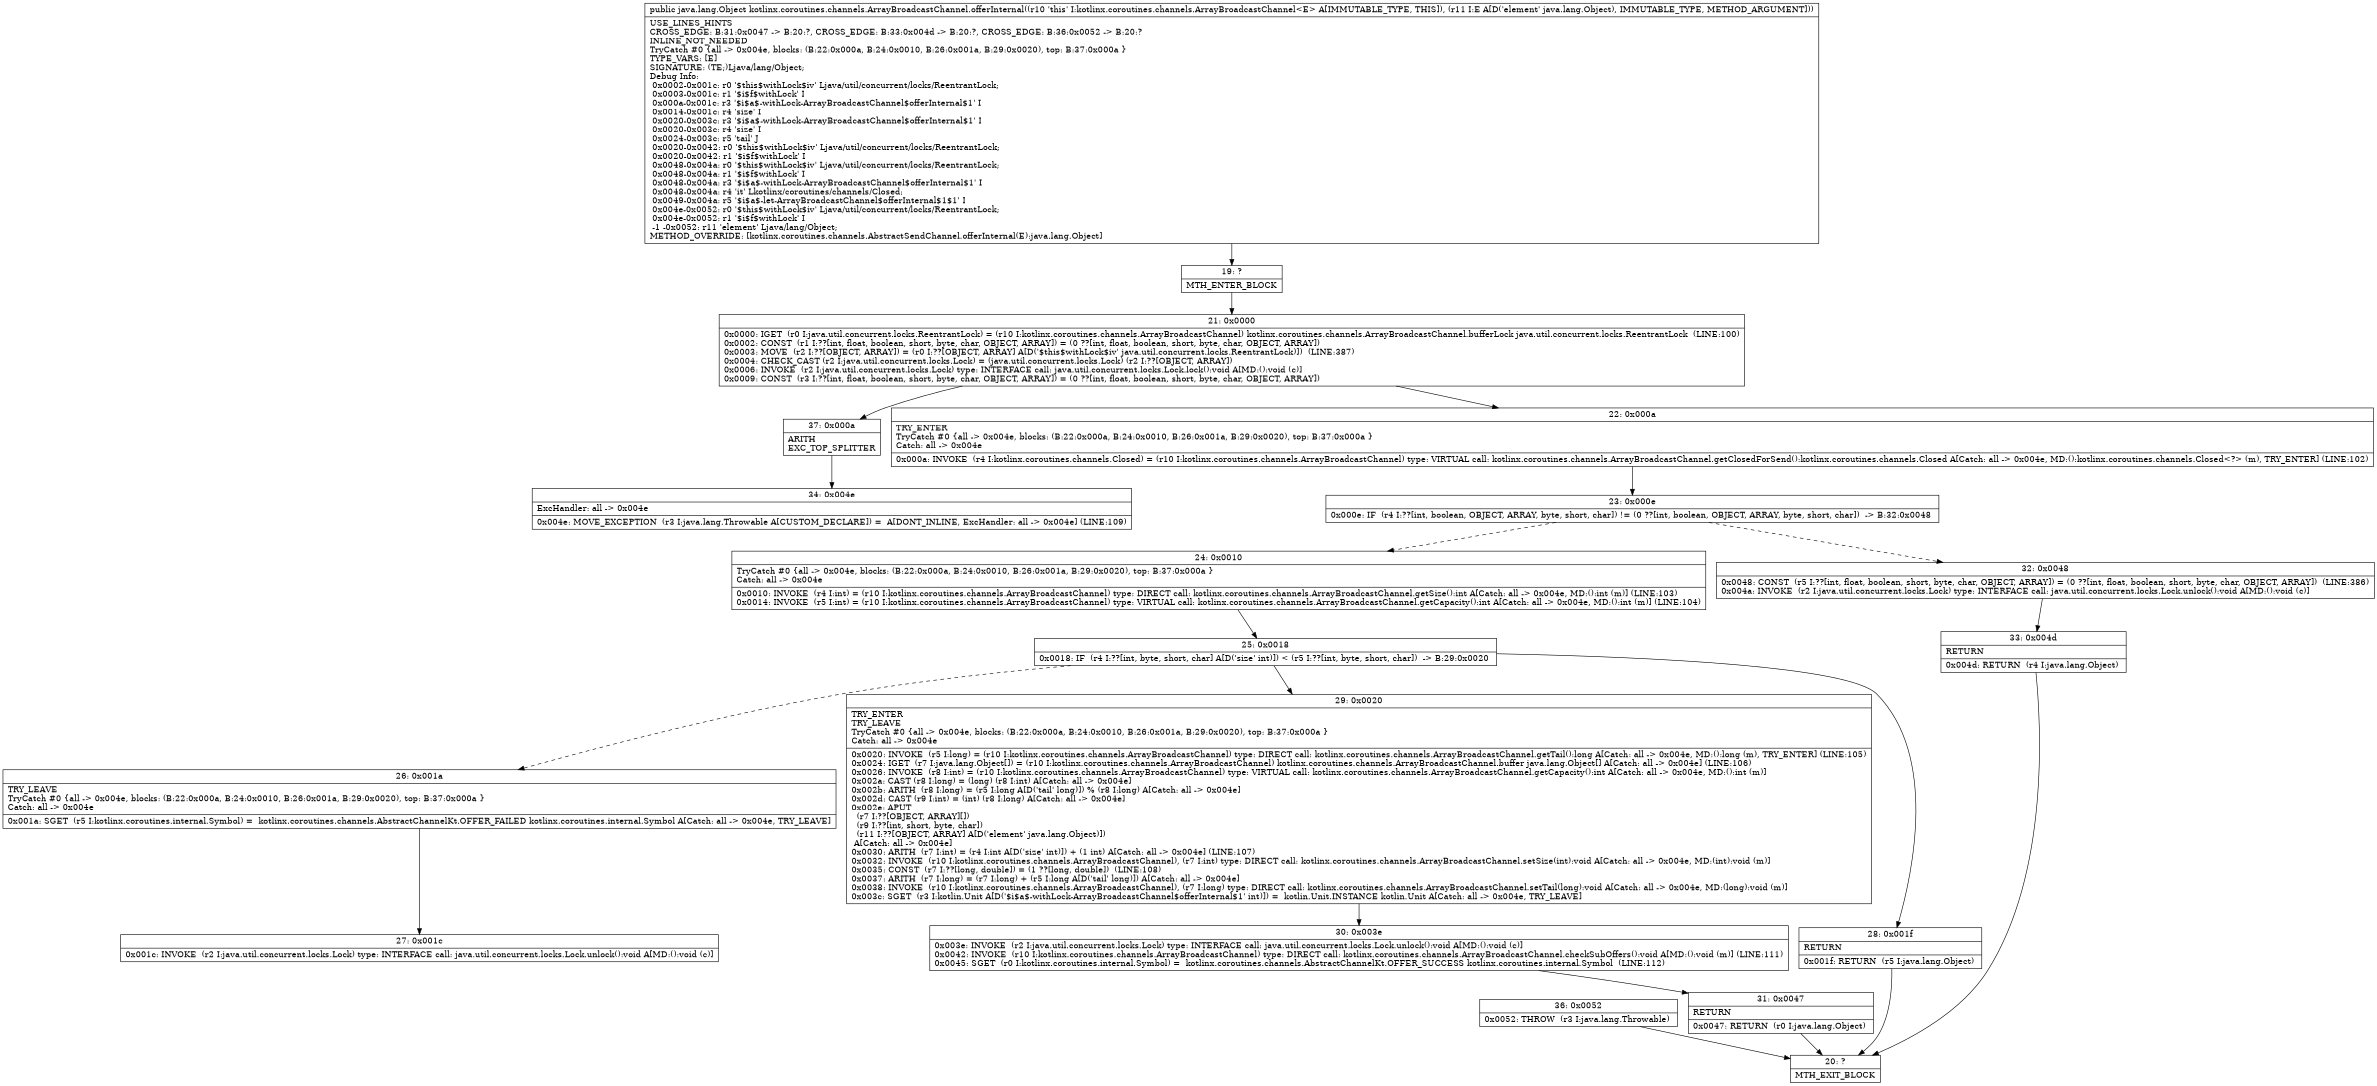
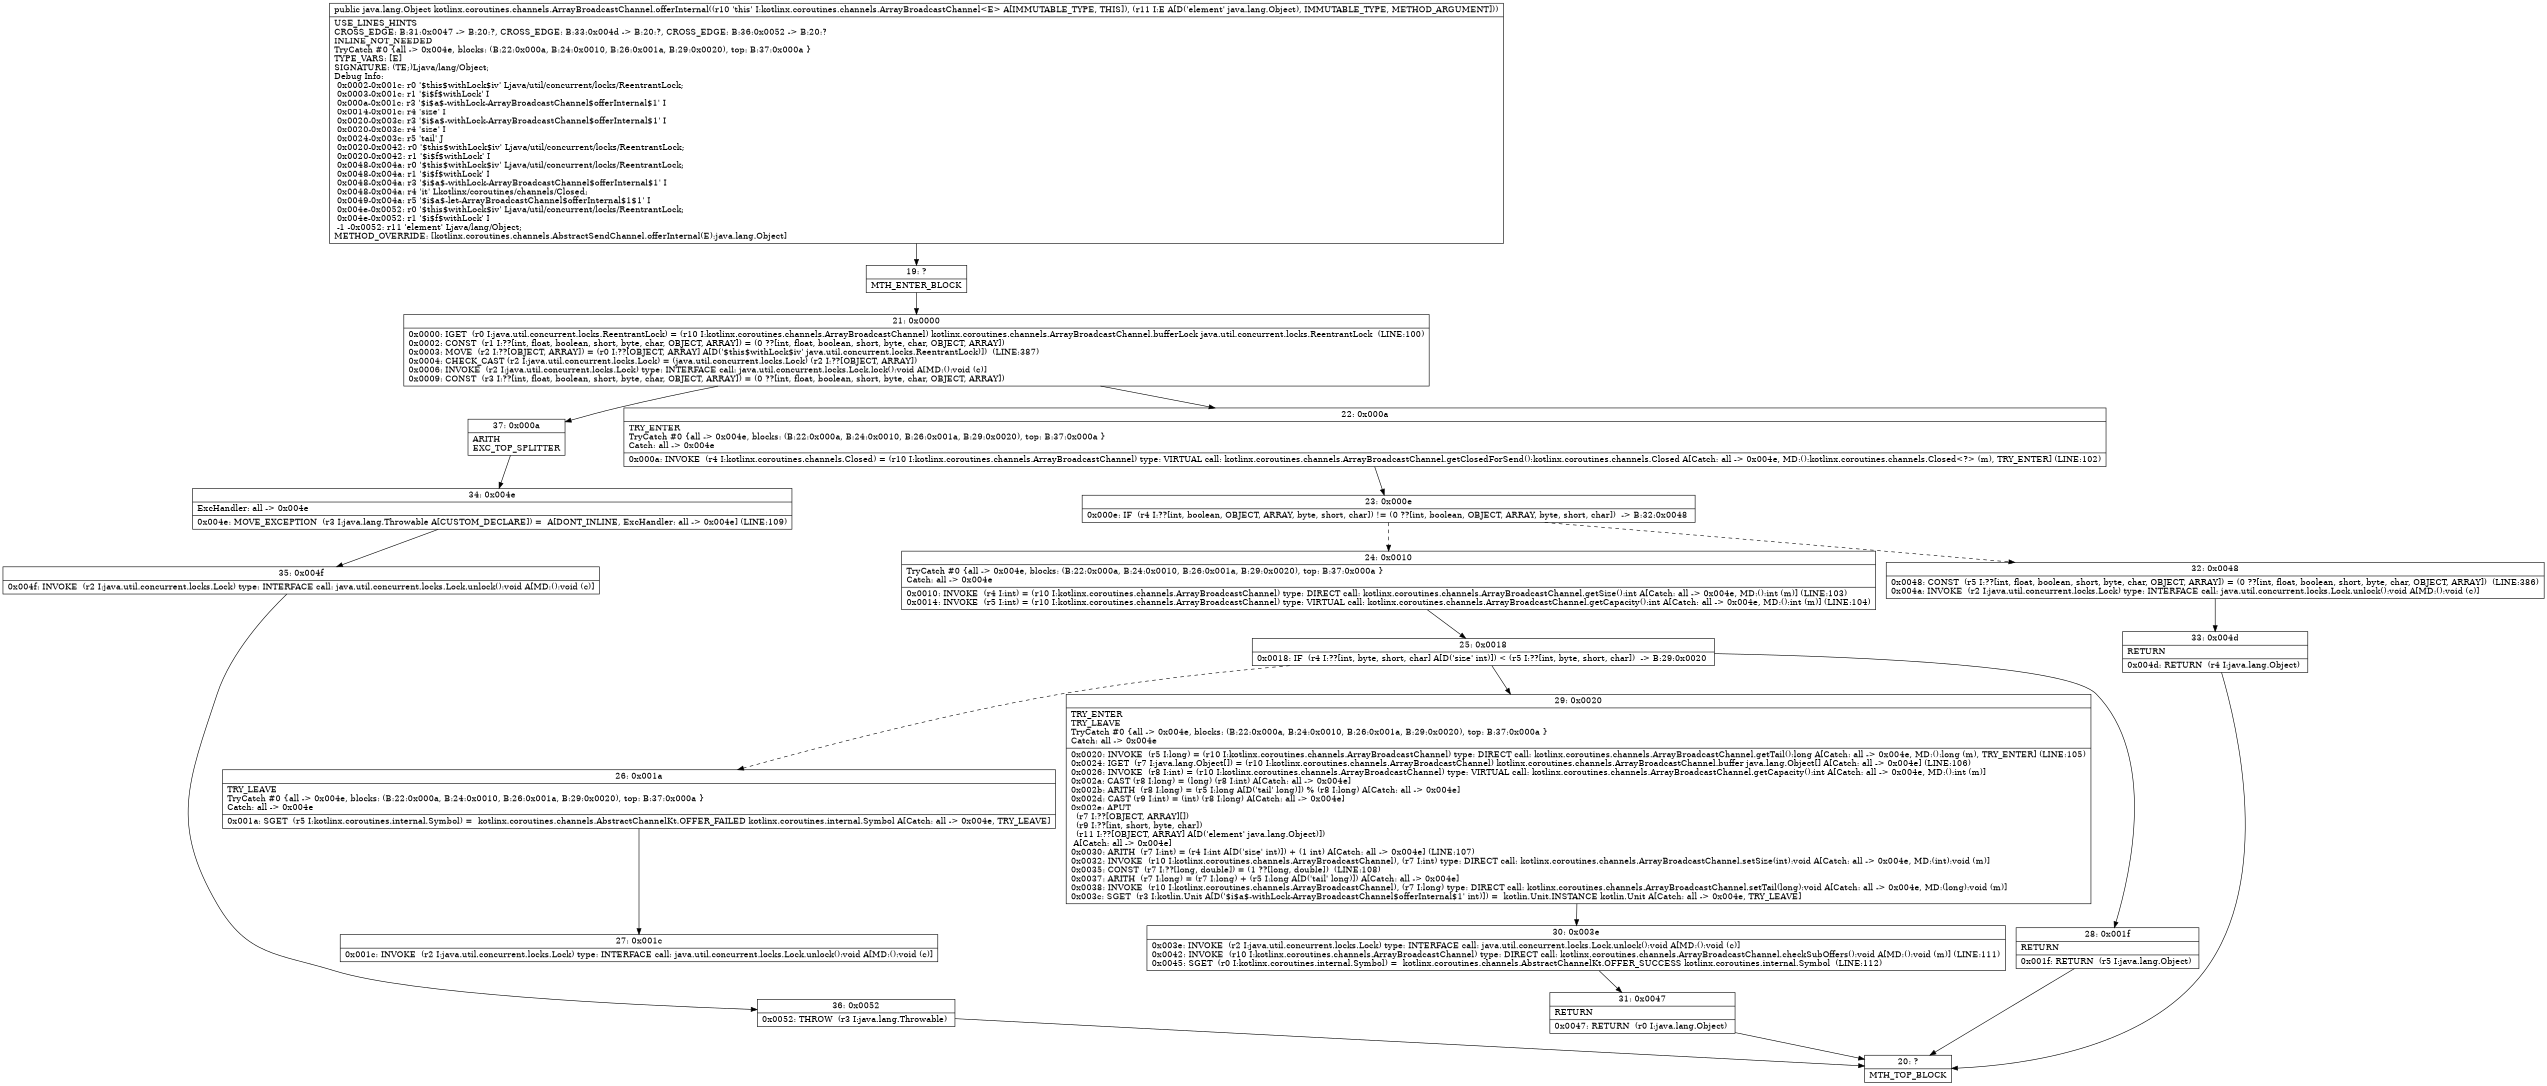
none -> (301, 580)
(1835, 1075) -> (1908, 1075)
